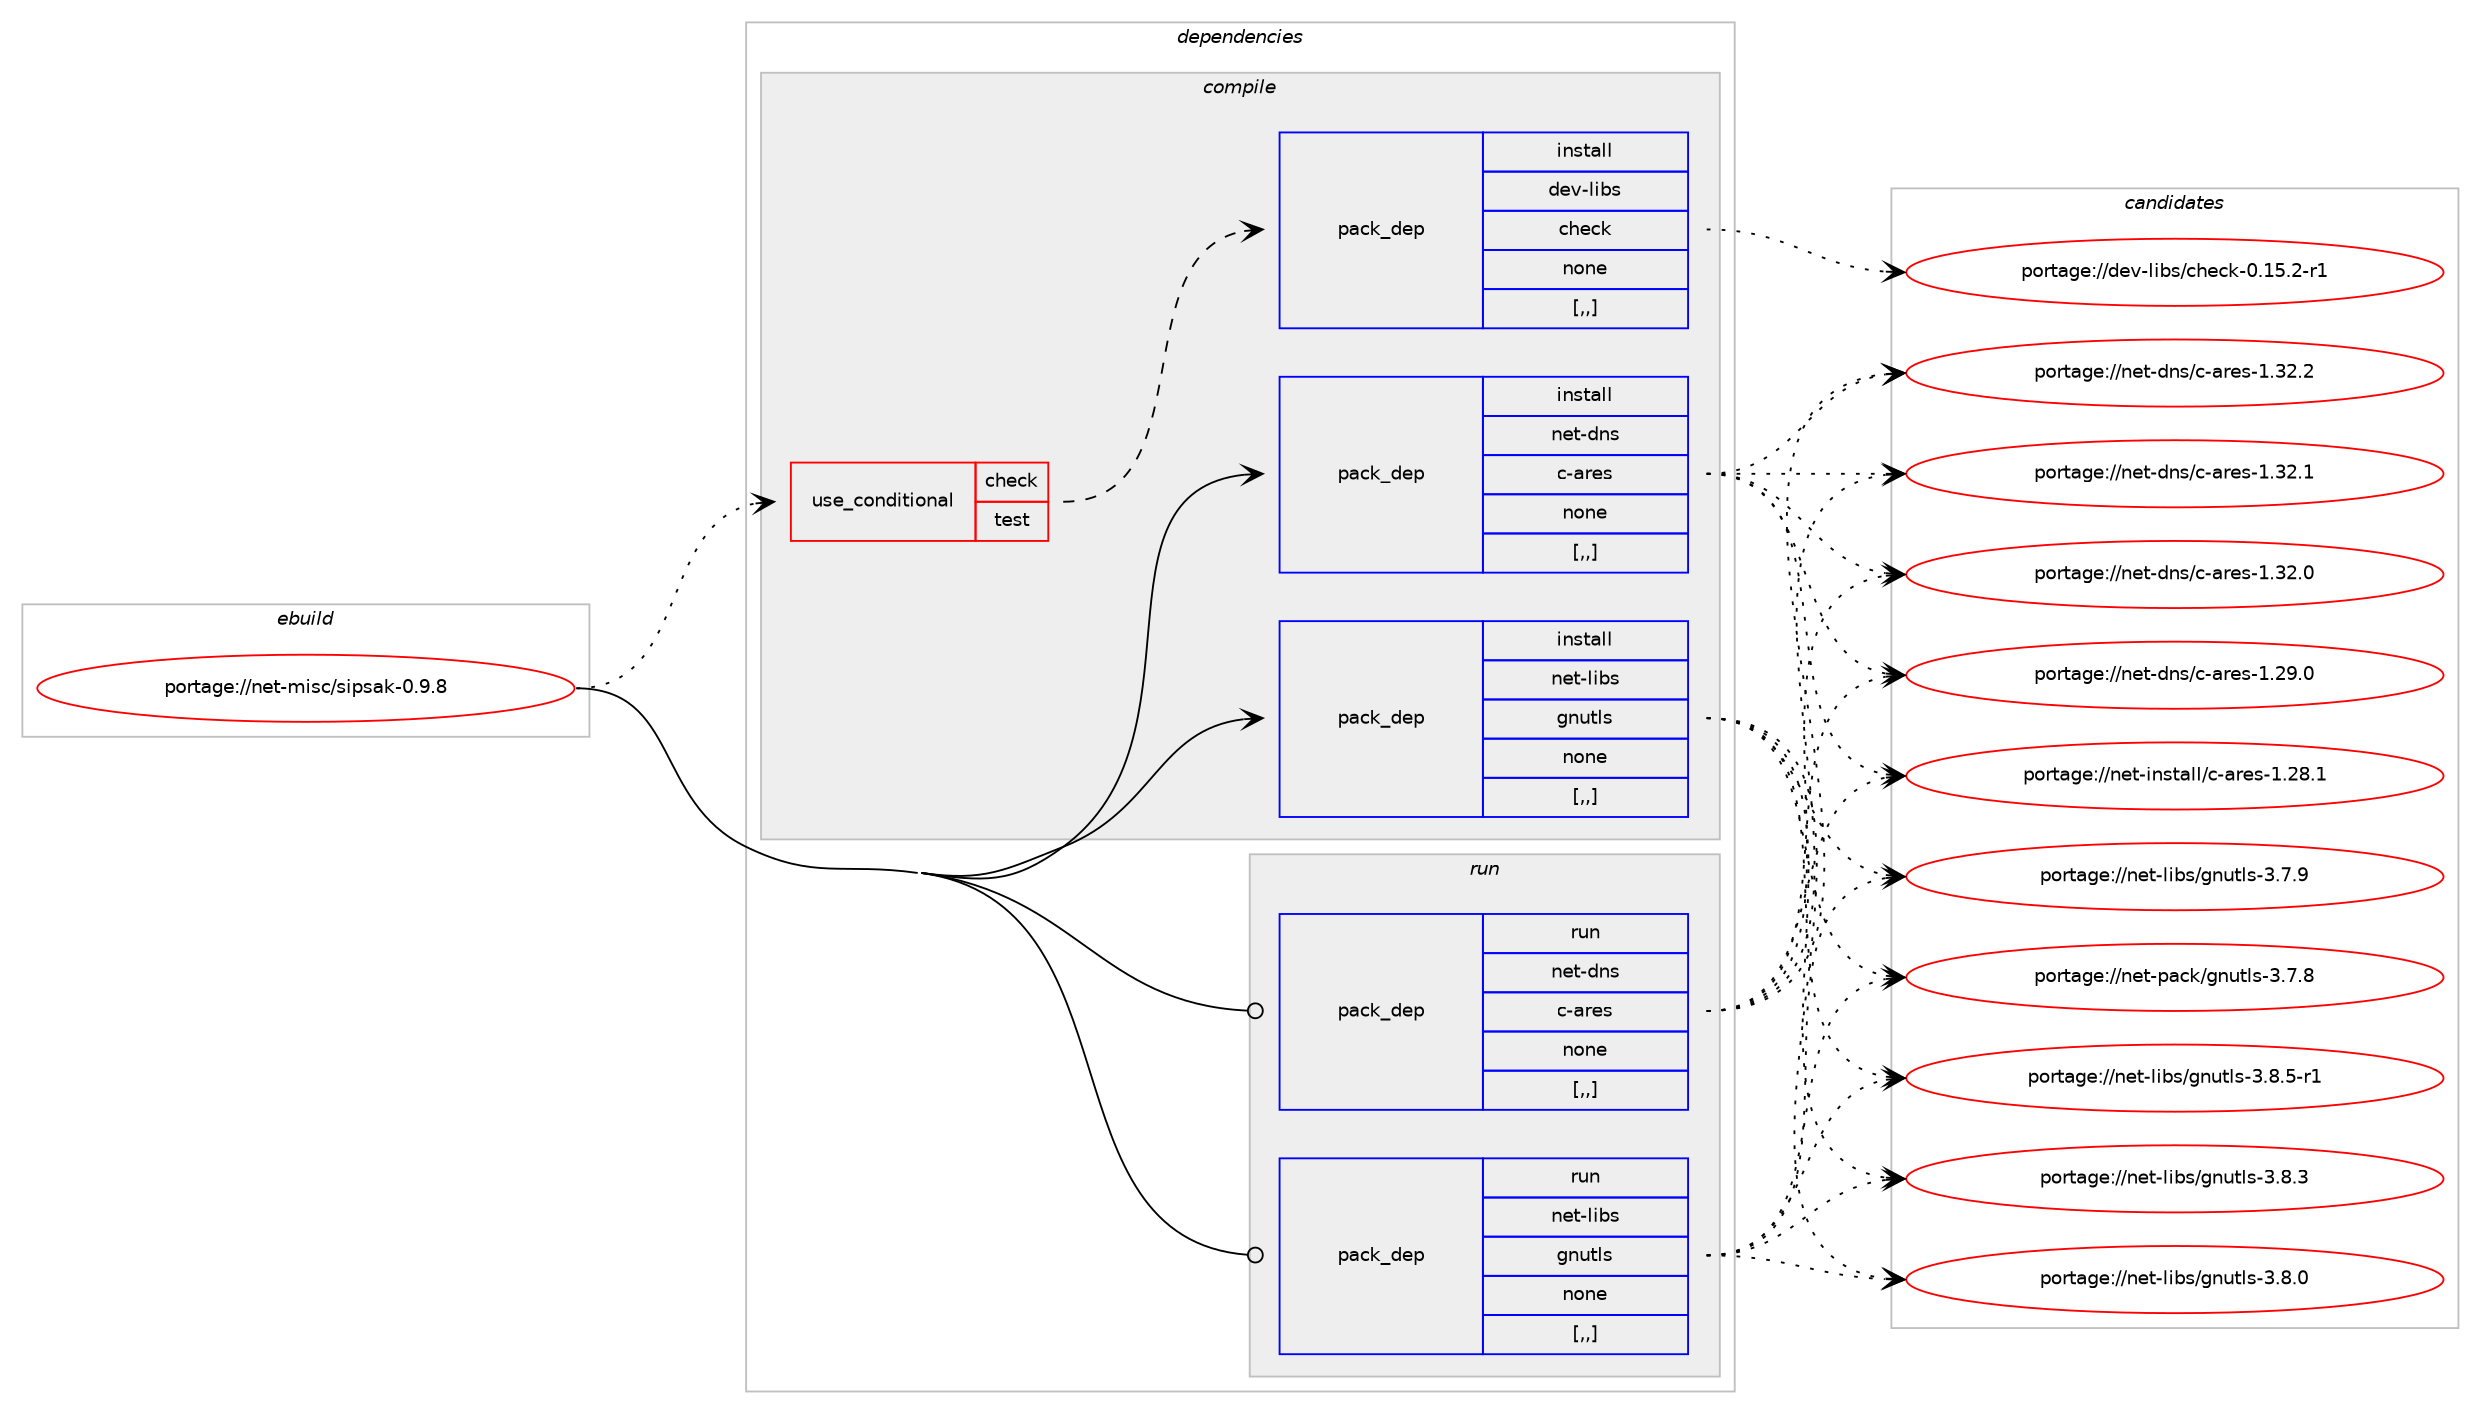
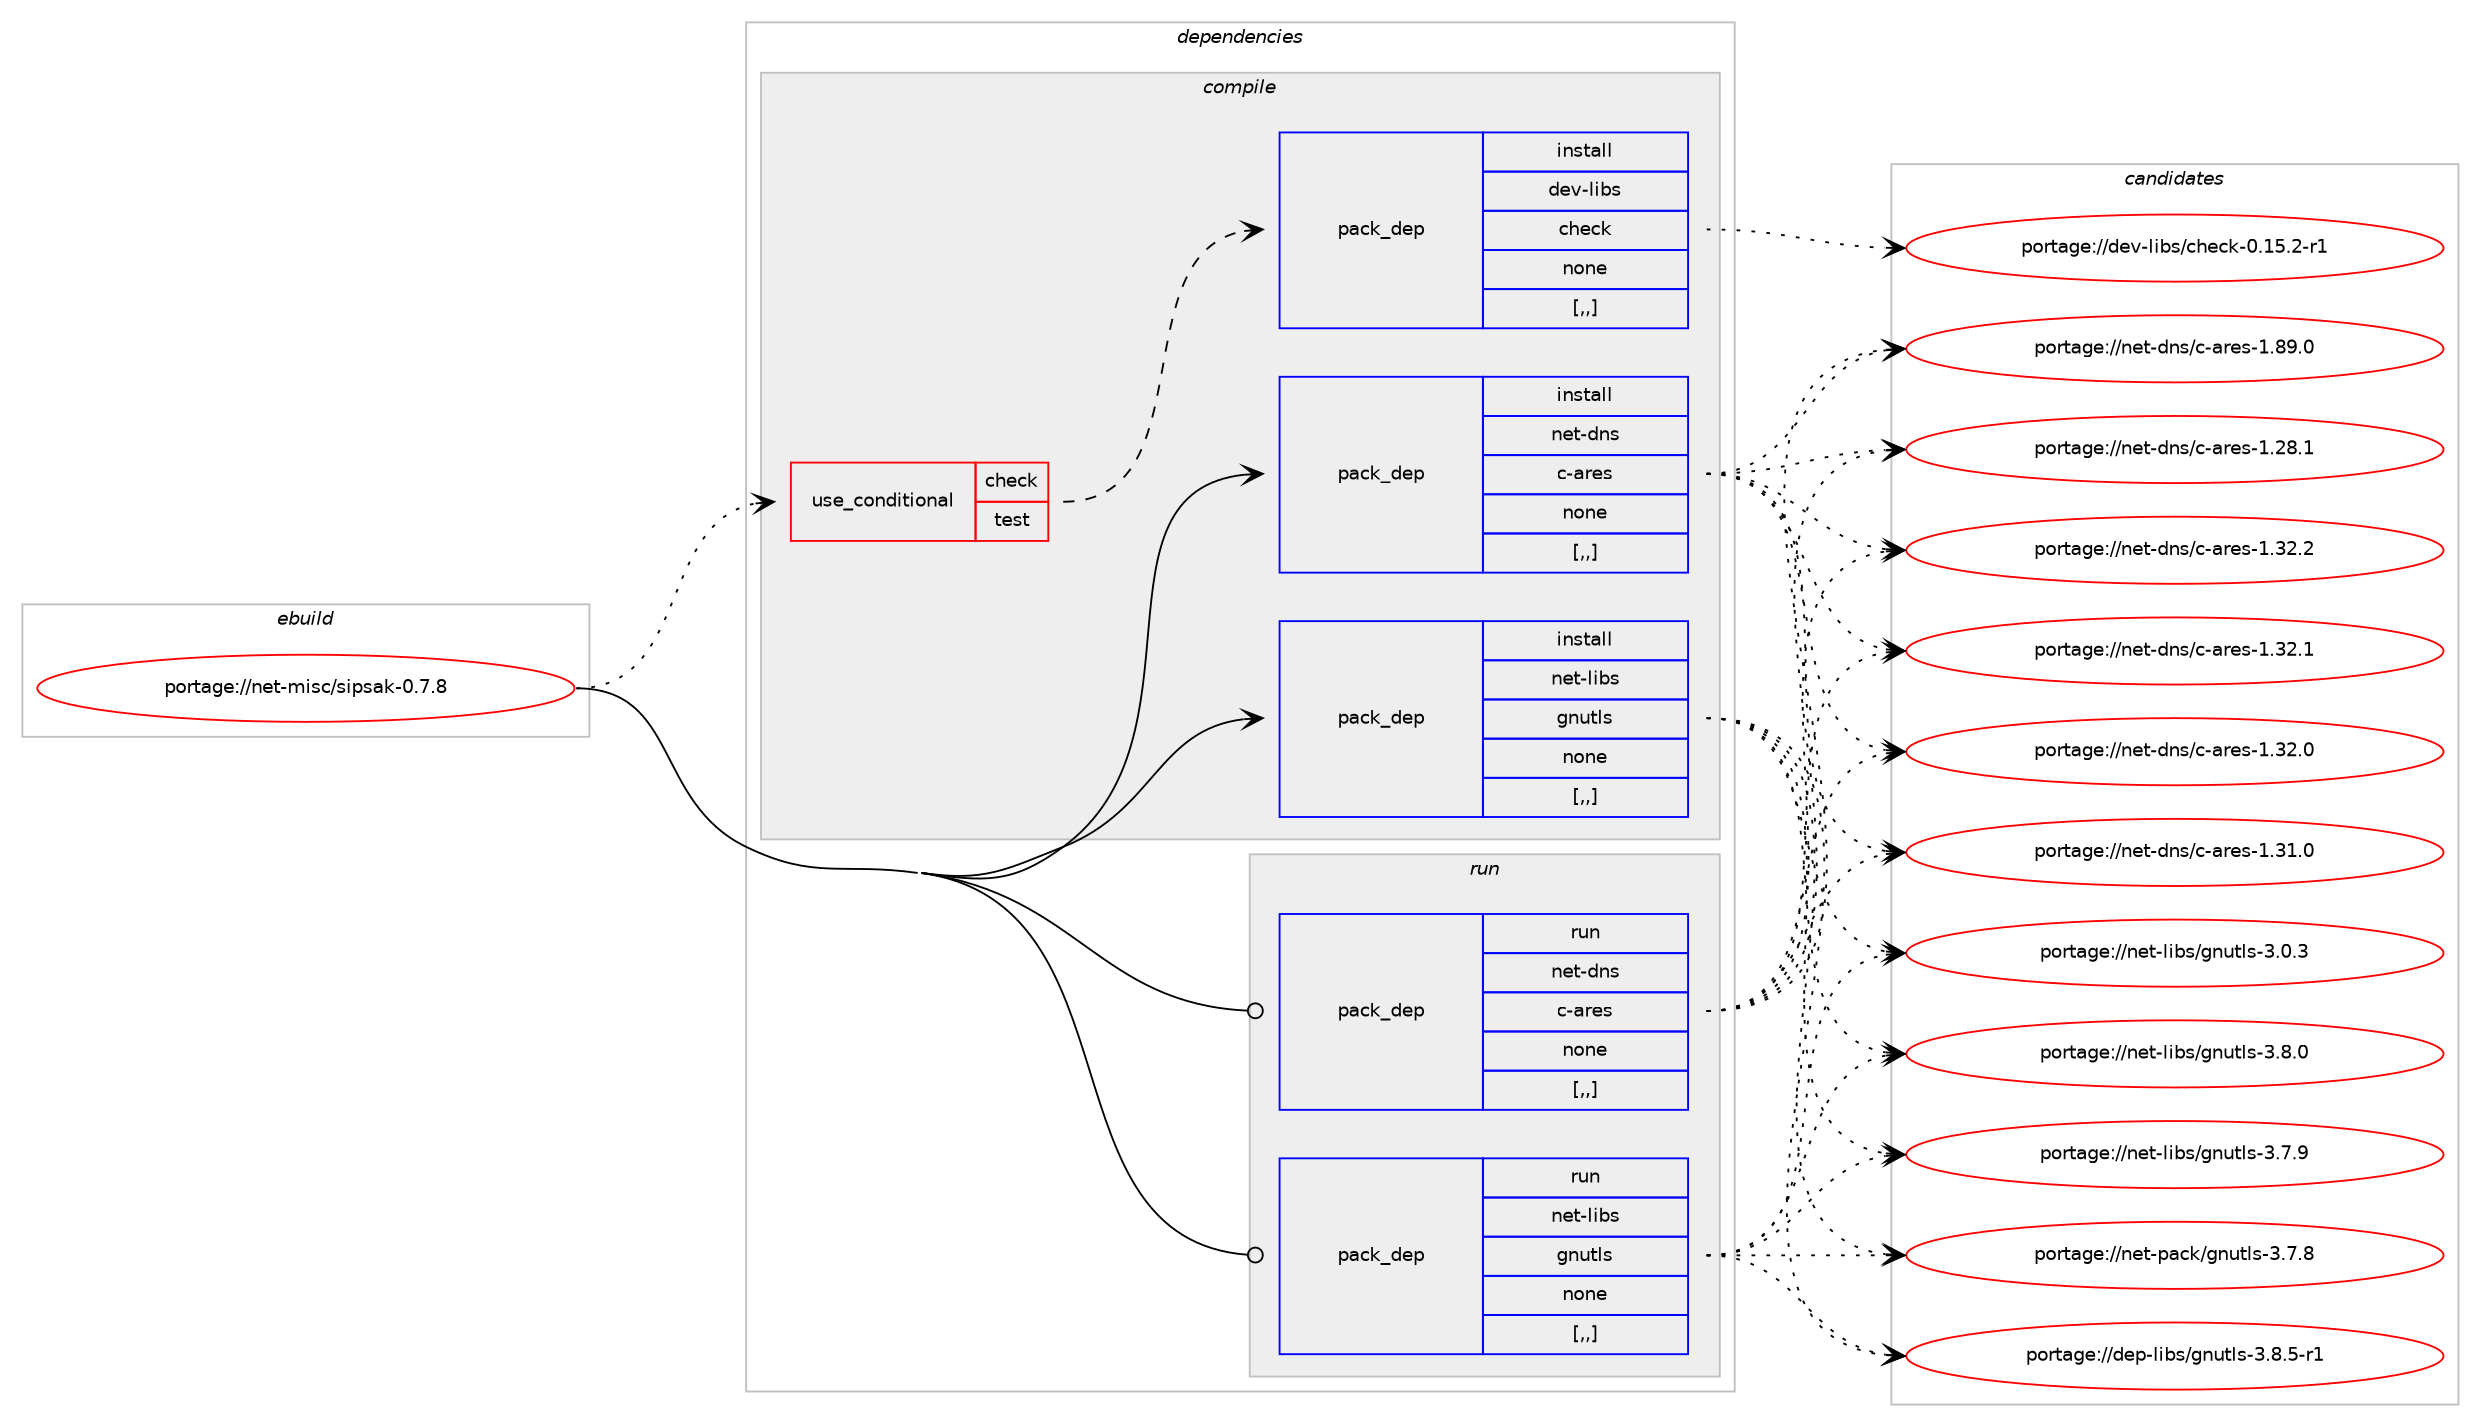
(2175, 675) -> (2175, 349)
(306, 688) -> (306, 688)
(2175, 776) -> (2175, 450)
none -> (2175, 852)
(2175, 1078) -> (2175, 1356)
(2175, 1179) -> (2175, 953)
